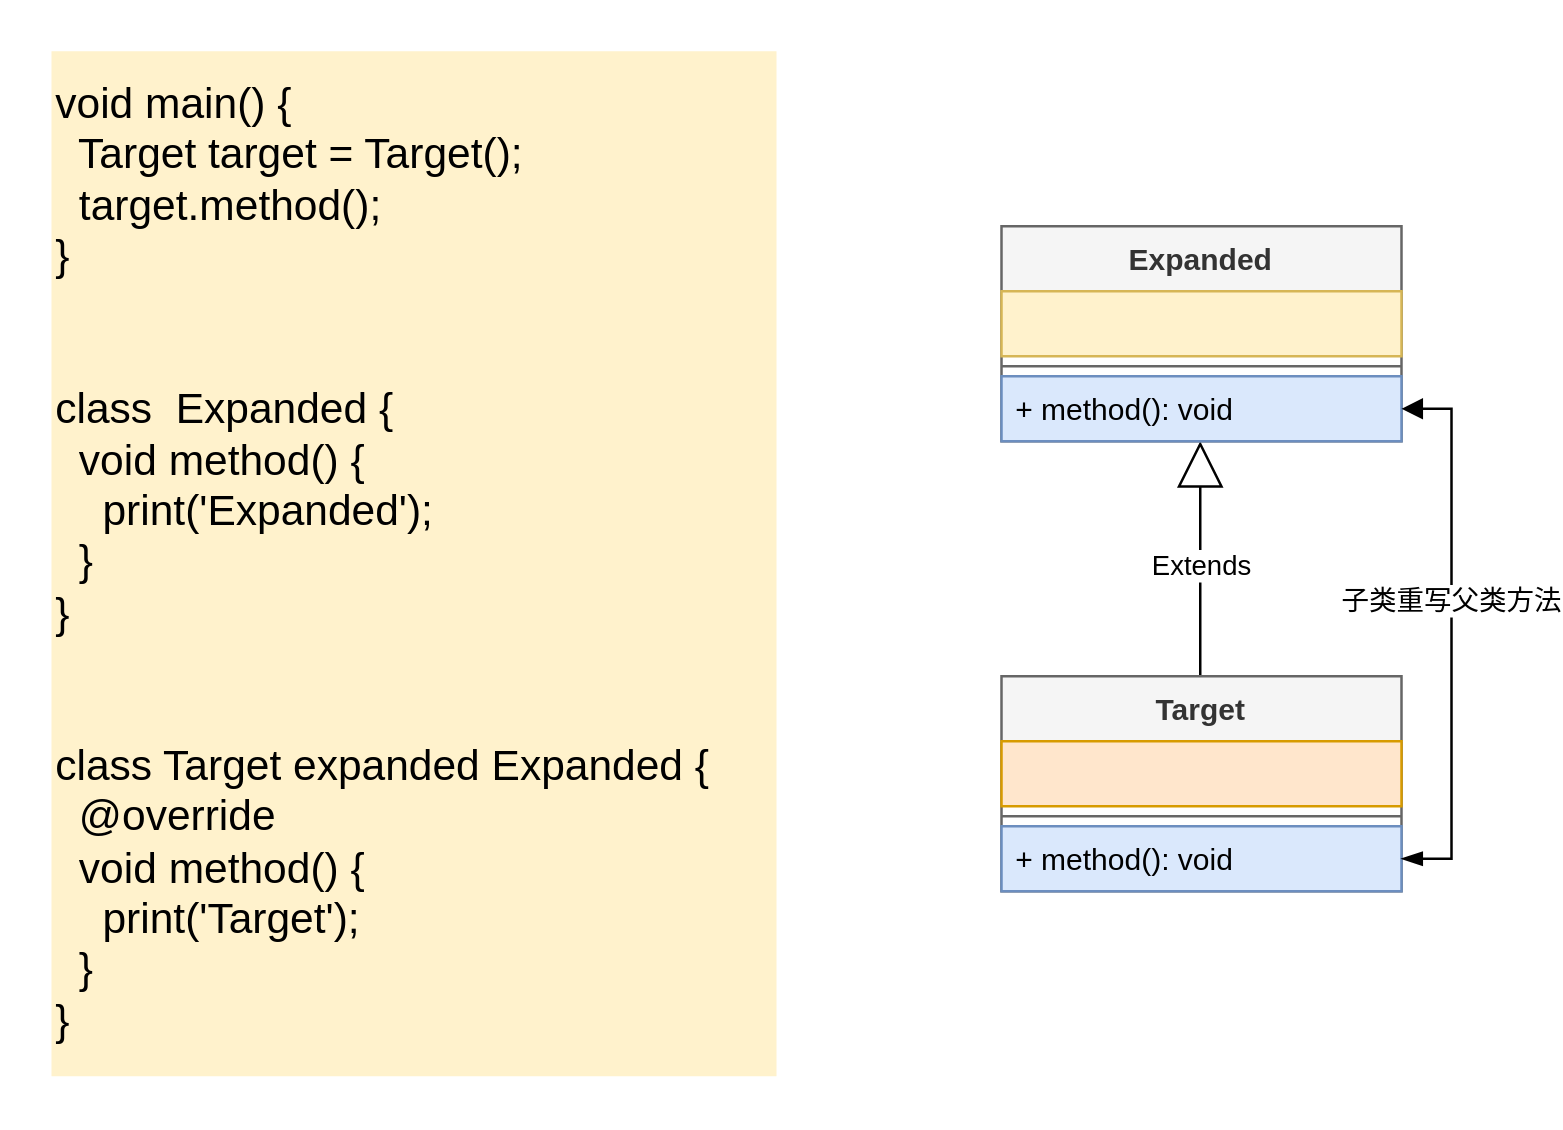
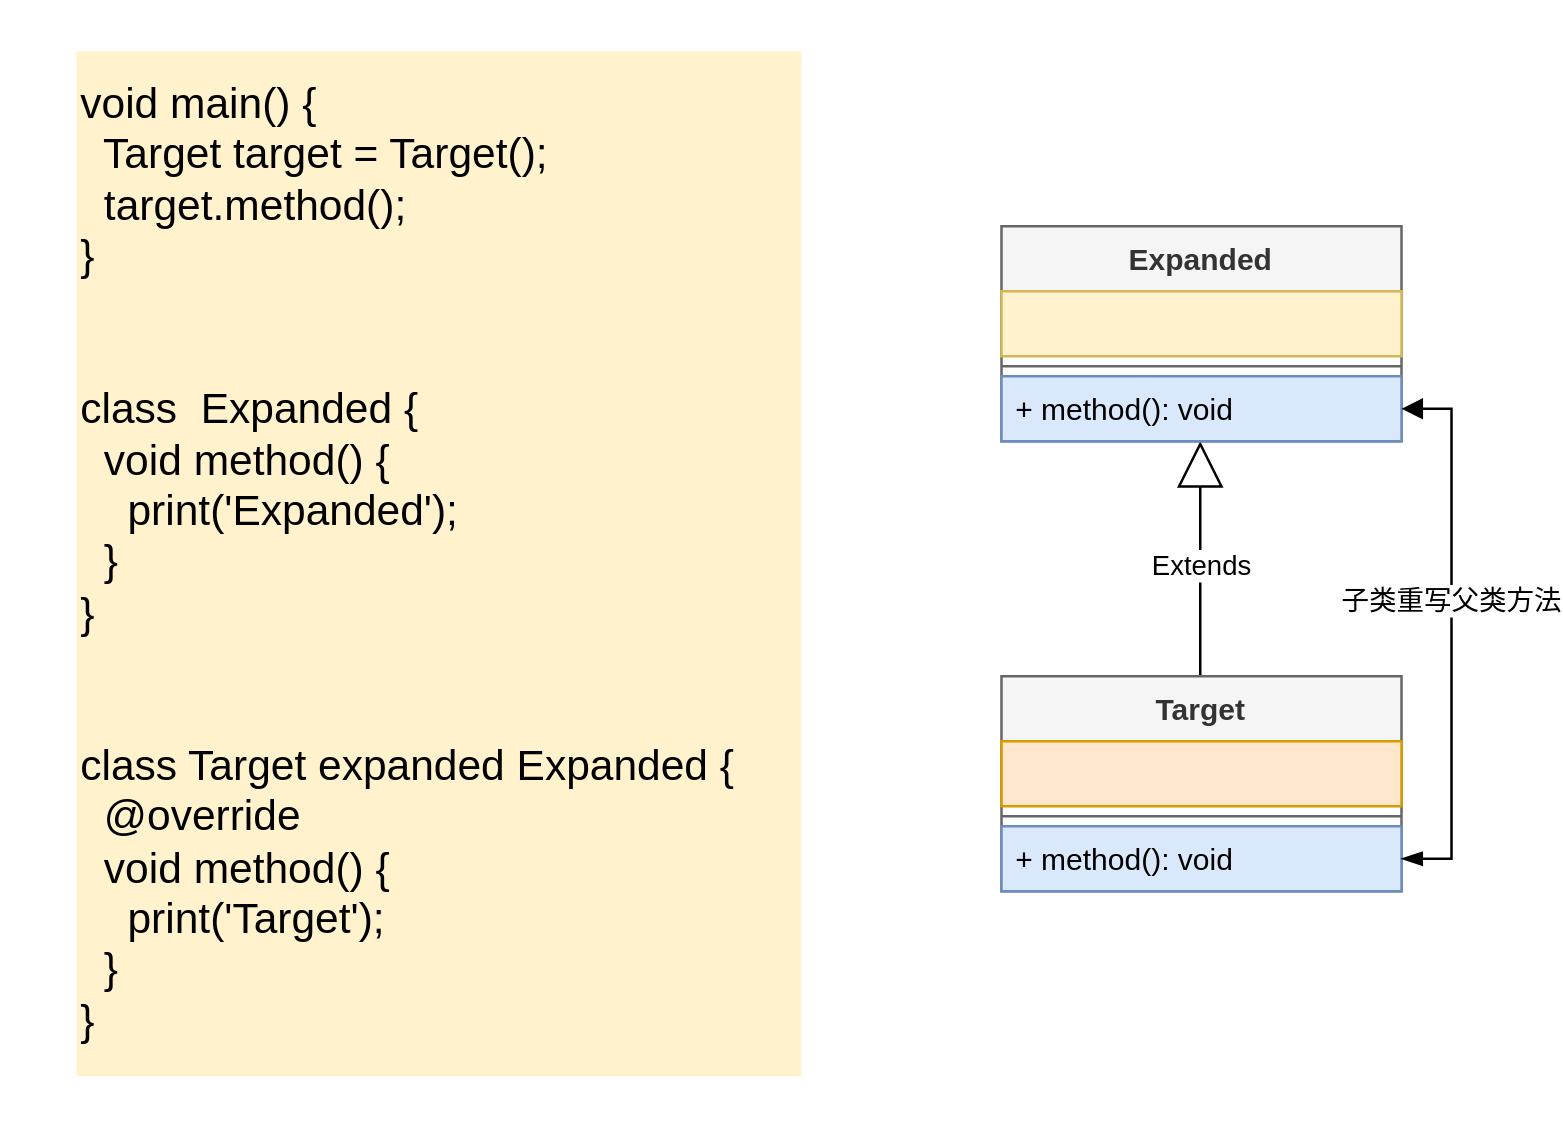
(414, 564) -> (439, 564)
